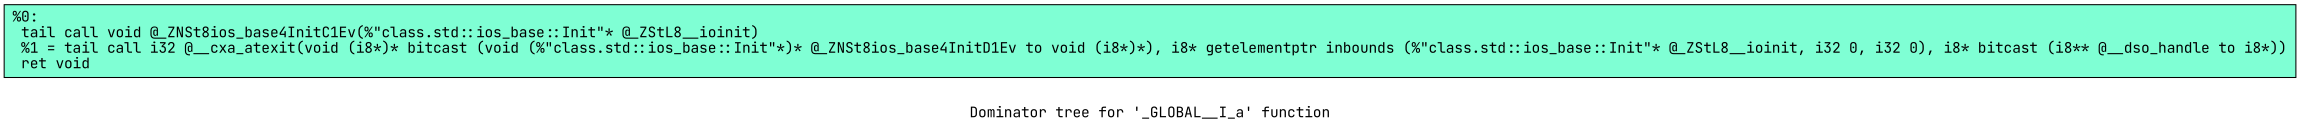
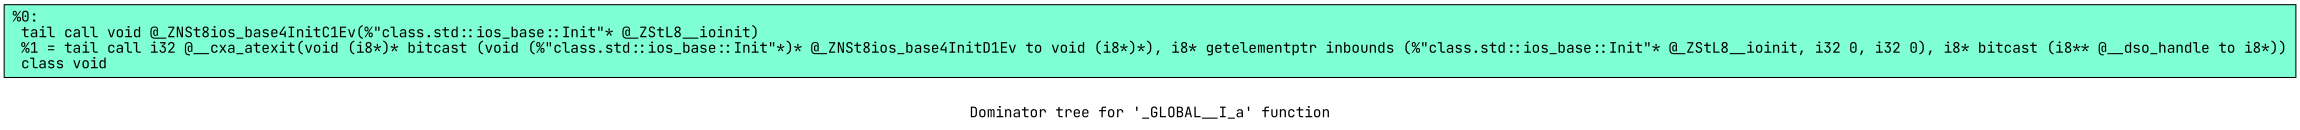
(51, 64) -> (60, 64)
